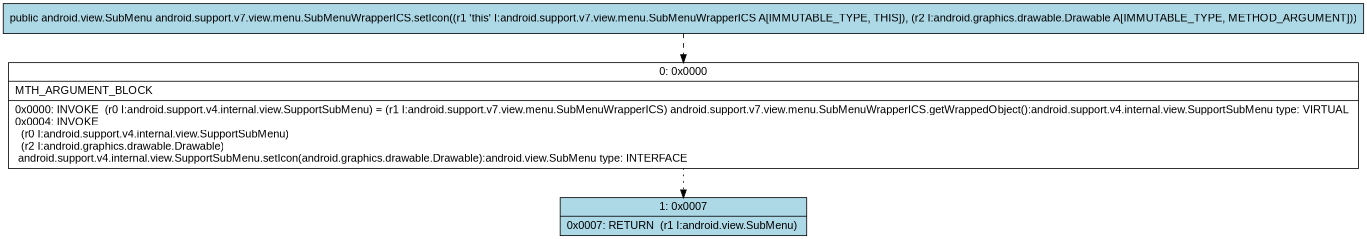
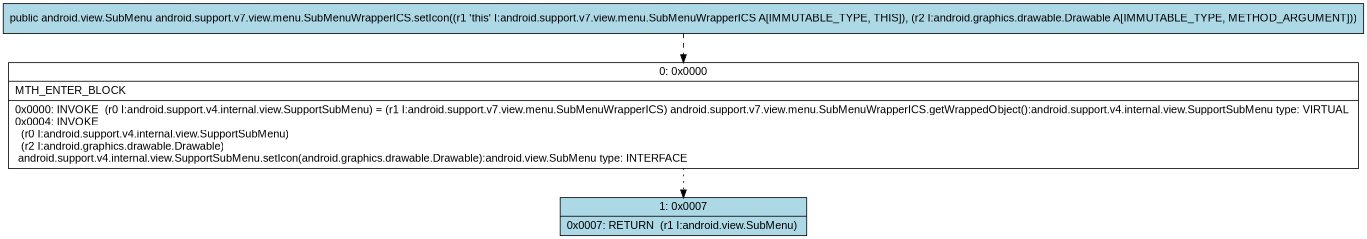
(84, 91) -> (71, 91)
